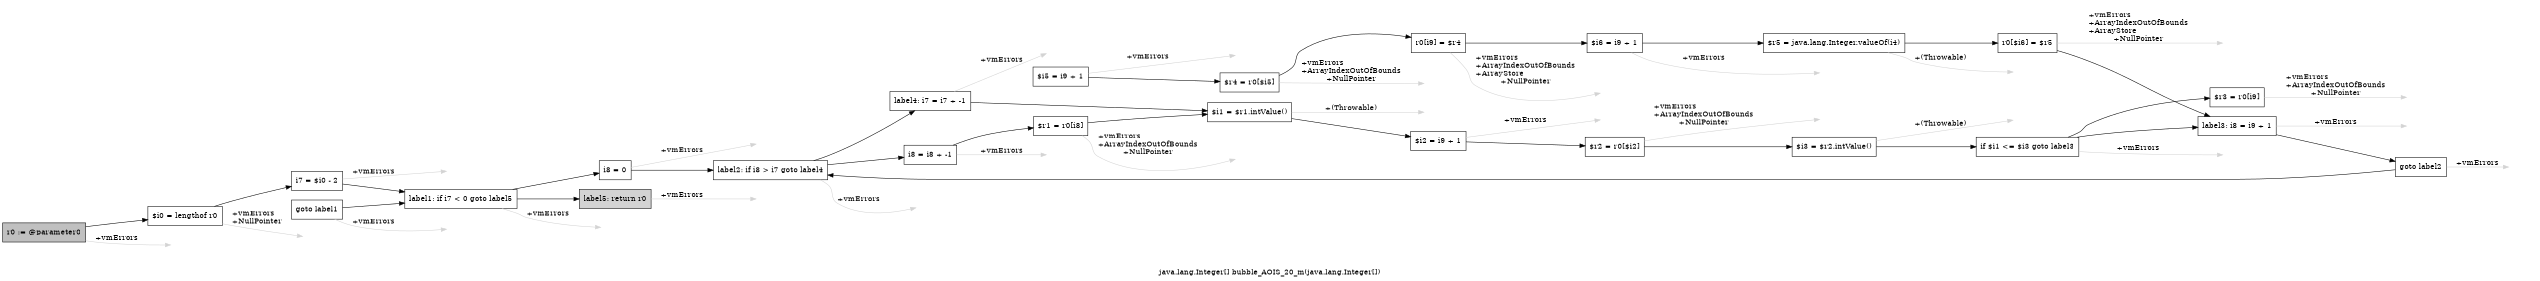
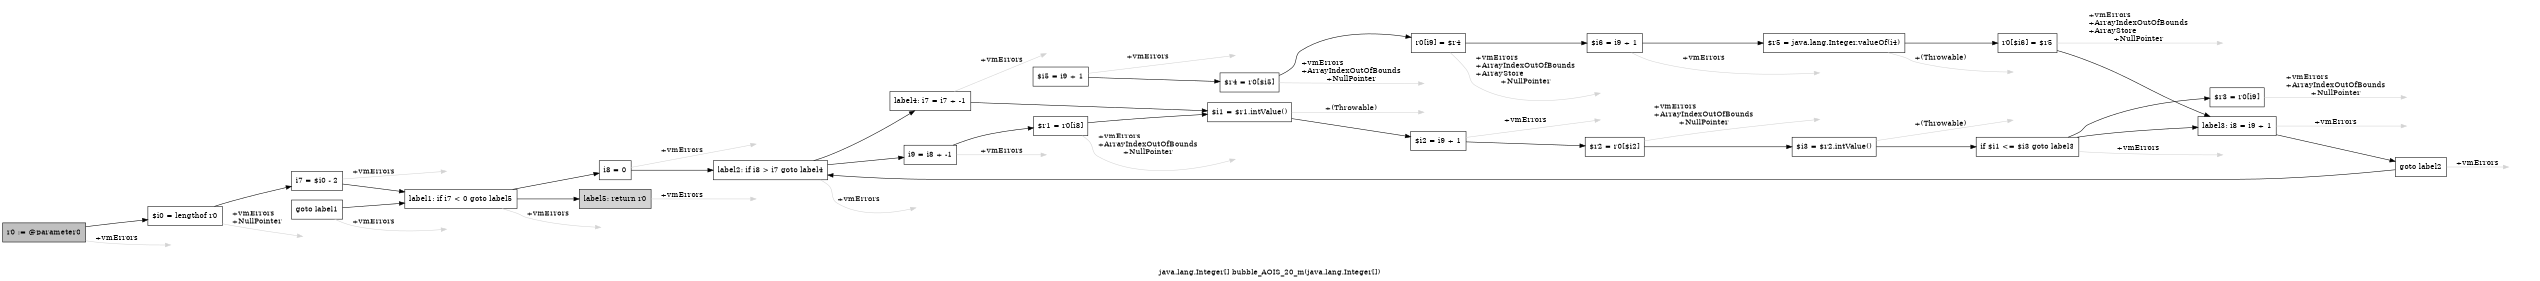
(930, 155) -> (930, 155)
